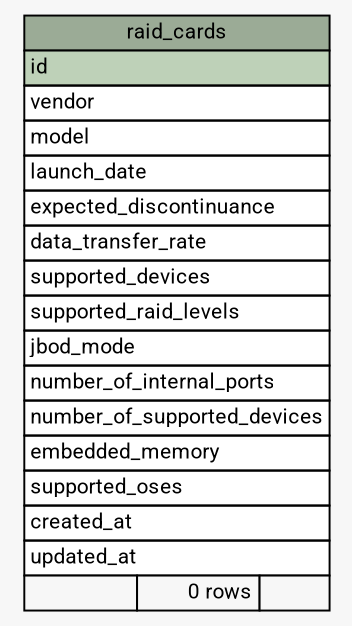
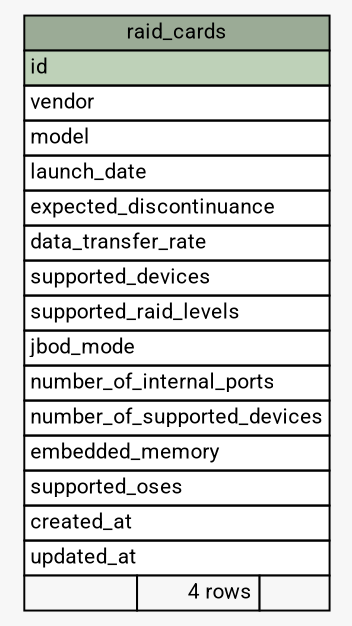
(221, 592) -> (221, 592)
